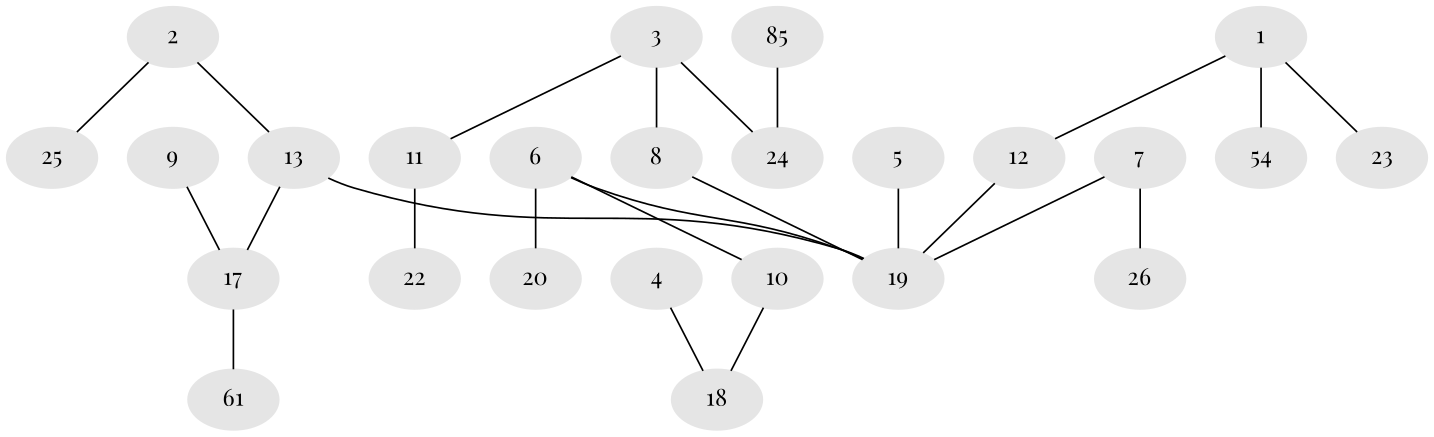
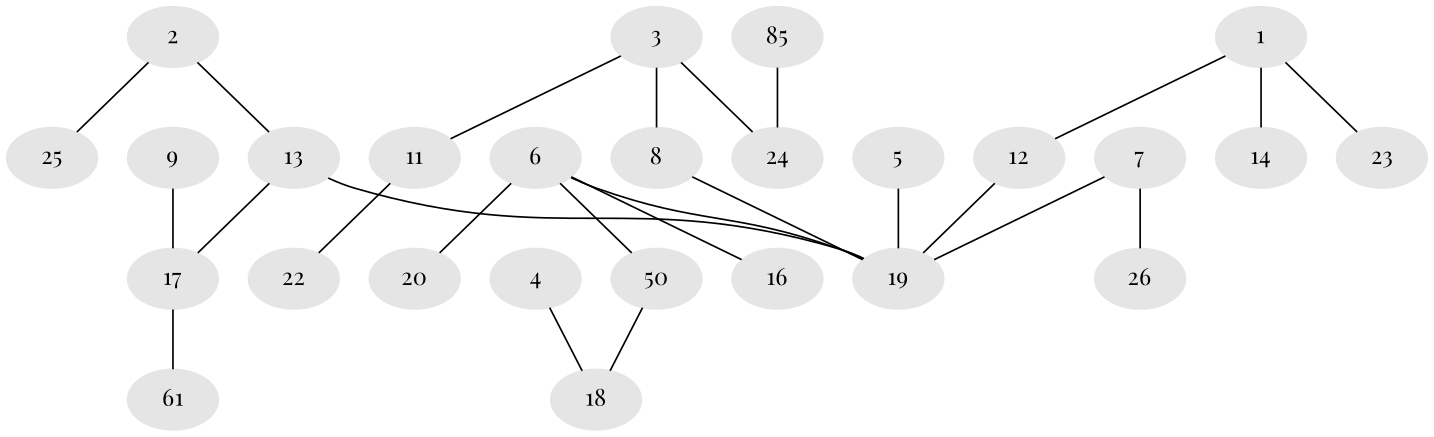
(1261, 158) -> (1261, 158)
(777, 279) -> (657, 279)
none -> (777, 279)
